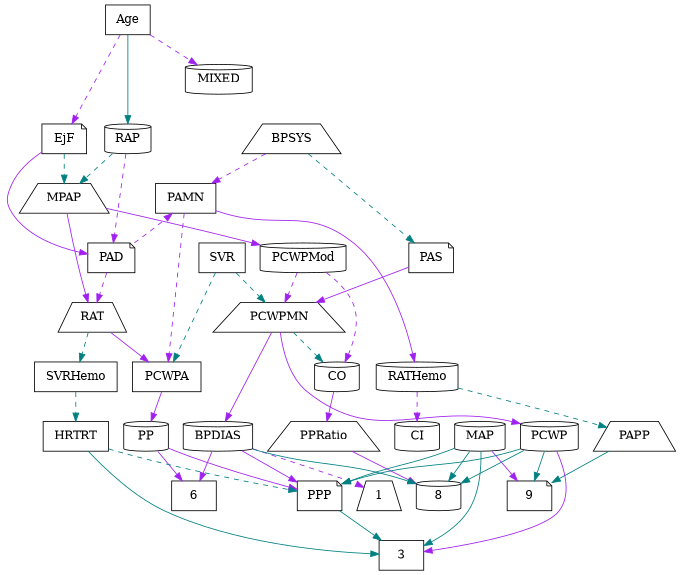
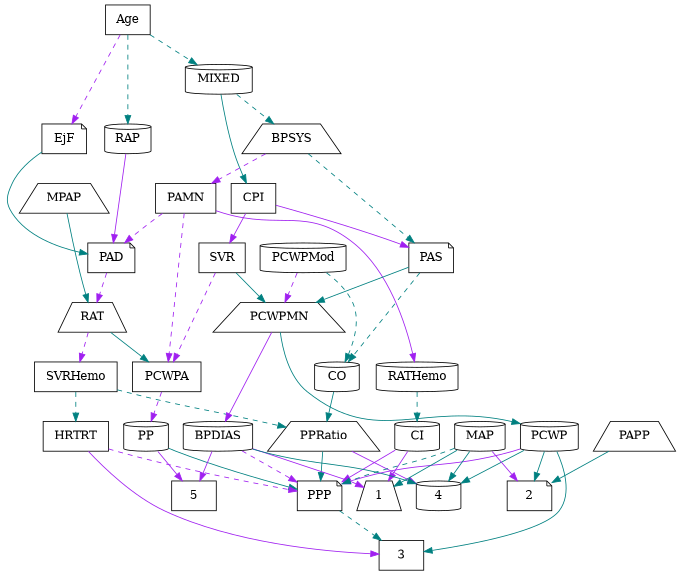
(170, 47) -> (170, 47)
(128, 75) -> (128, 75)
none -> (252, 107)
(64, 165) -> none
(99, 166) -> none
(120, 194) -> (120, 194)
none -> (253, 198)
(14, 215) -> (14, 215)
(176, 224) -> none
(150, 231) -> (147, 225)
(76, 258) -> (76, 258)
(366, 283) -> (366, 283)
(248, 285) -> (248, 285)
(355, 309) -> (355, 309)
(196, 314) -> (196, 314)
(85, 343) -> (85, 343)
(305, 344) -> (387, 314)
(126, 345) -> (126, 345)
(332, 401) -> (332, 401)
(158, 403) -> (157, 405)
(417, 403) -> (417, 403)
(528, 406) -> none
none -> (197, 408)
(373, 420) -> (373, 420)
none -> (322, 458)
none -> (380, 459)
none -> (403, 459)
(410, 463) -> (410, 463)
(266, 464) -> (266, 464)
(435, 465) -> (444, 464)
(305, 466) -> (305, 466)
(228, 469) -> (228, 469)
(198, 471) -> (198, 471)
(194, 496) -> (194, 496)
(439, 496) -> (439, 496)
(529, 496) -> (529, 496)
(471, 505) -> (419, 472)
(357, 523) -> (357, 523)
(528, 529) -> (528, 529)
(218, 530) -> (218, 530)
